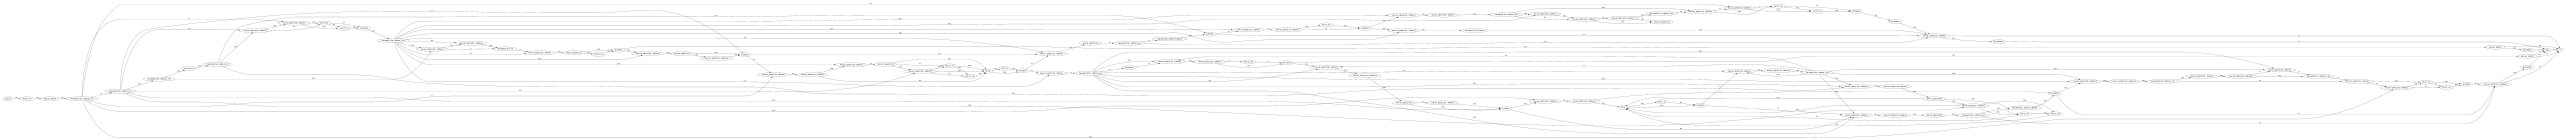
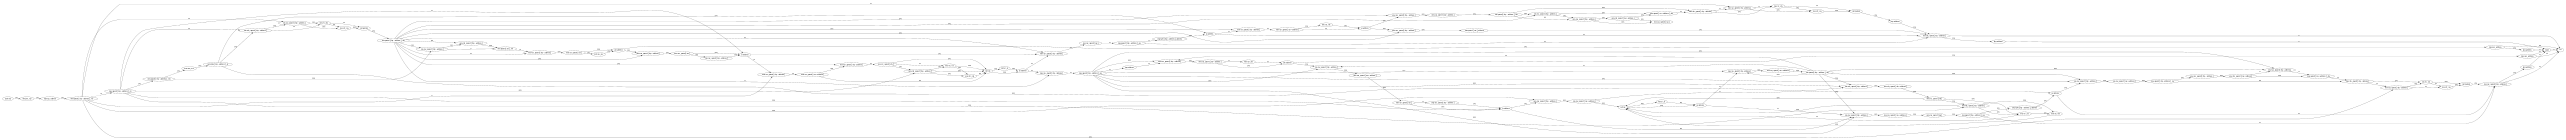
none -> (1603, 14)
